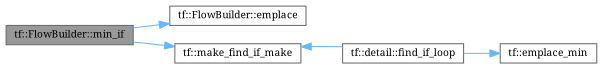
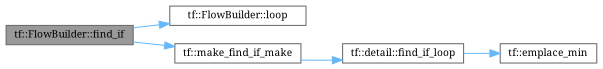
(238, 16) -> (238, 16)
(70, 35) -> (70, 35)
(327, 47) -> (317, 60)
